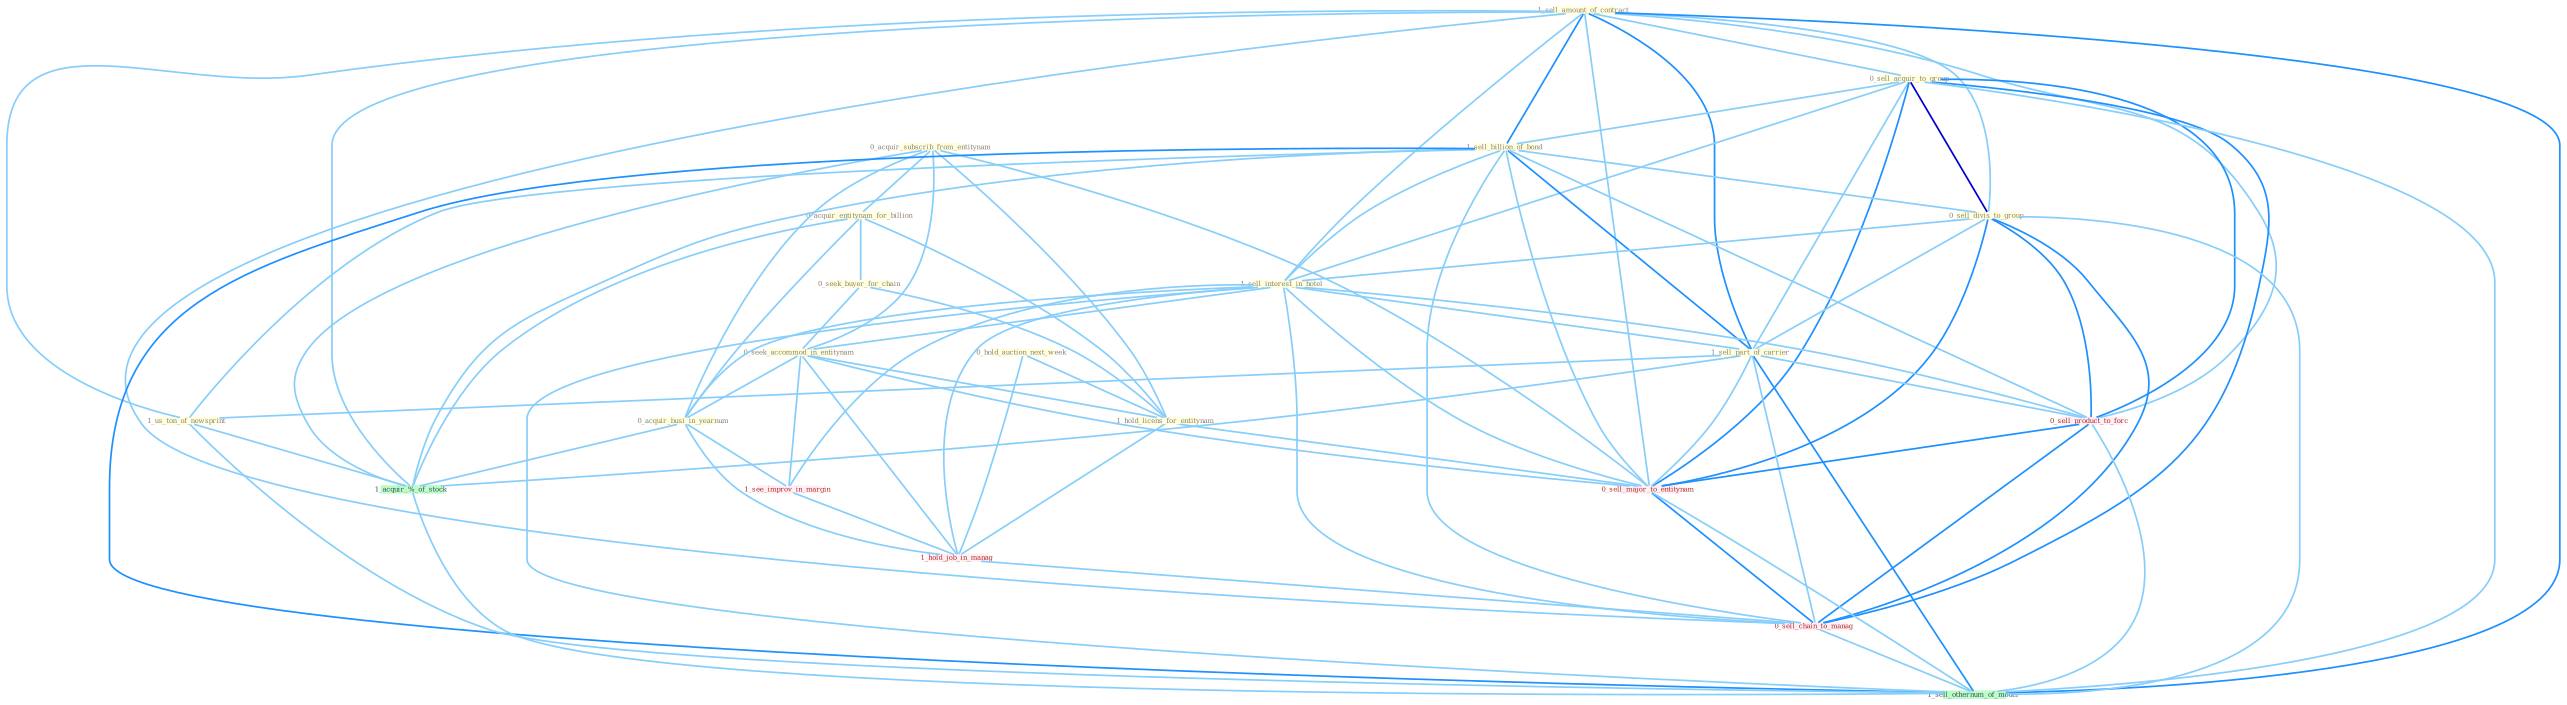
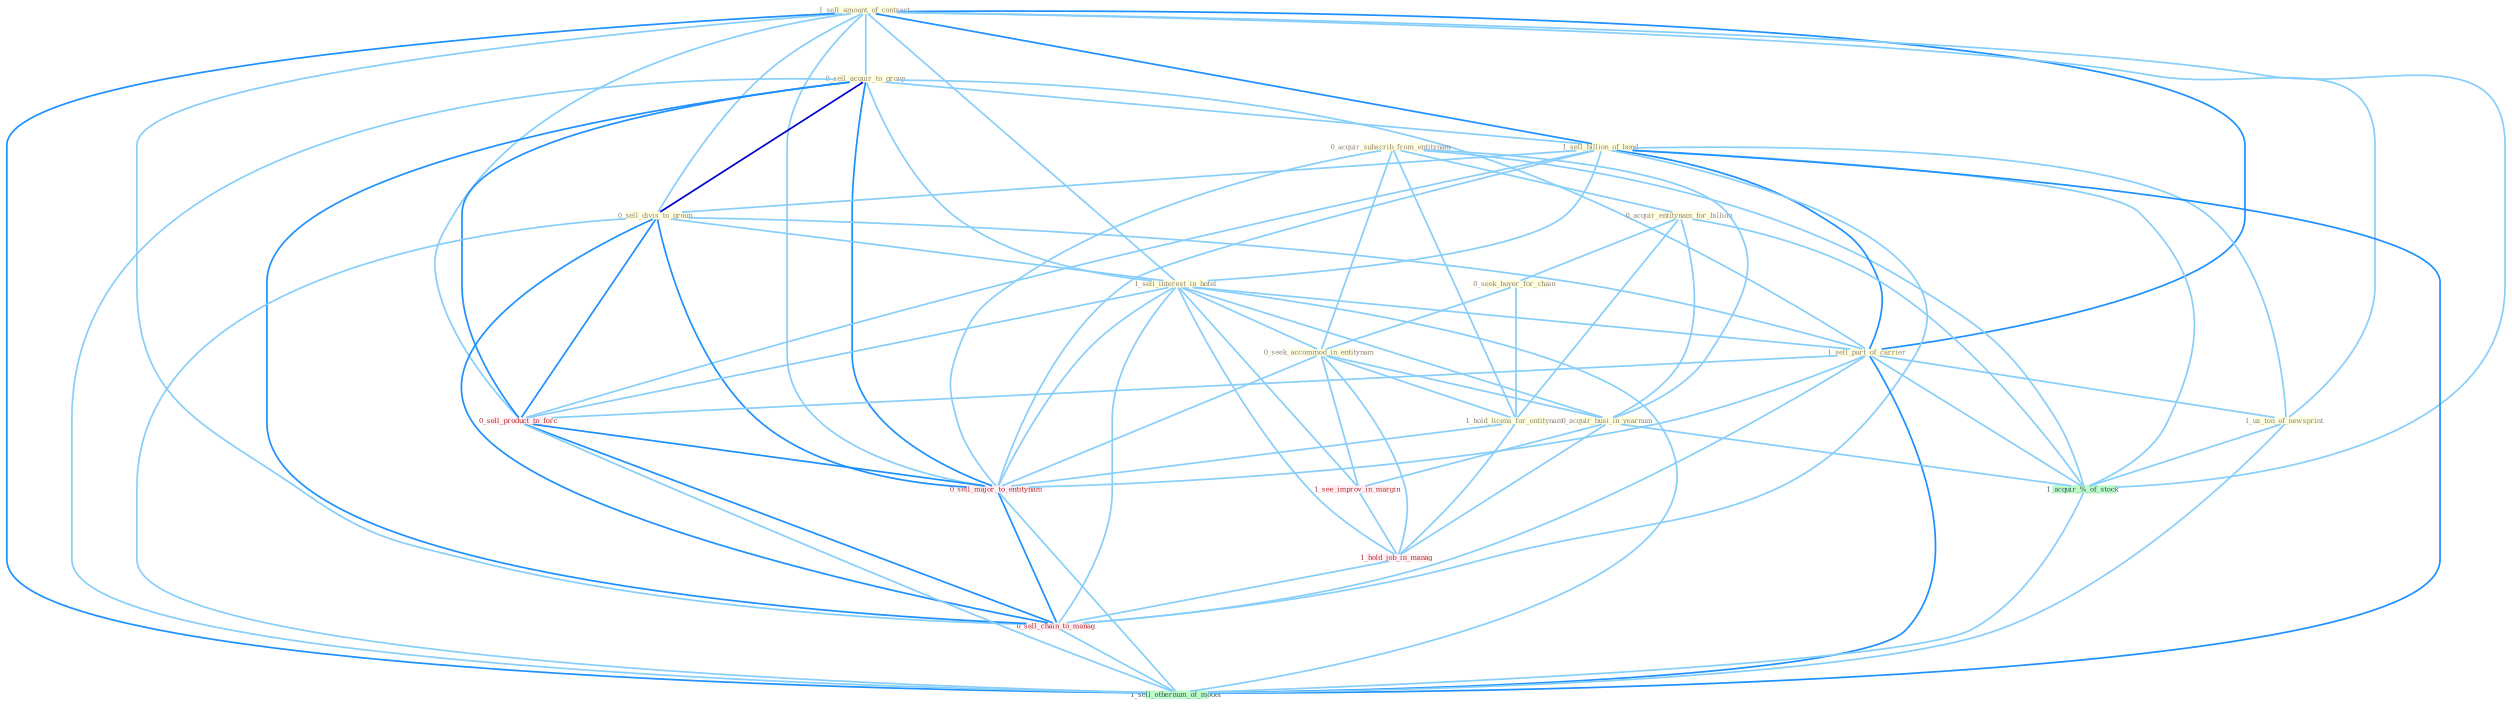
(1023, 352) -> none
